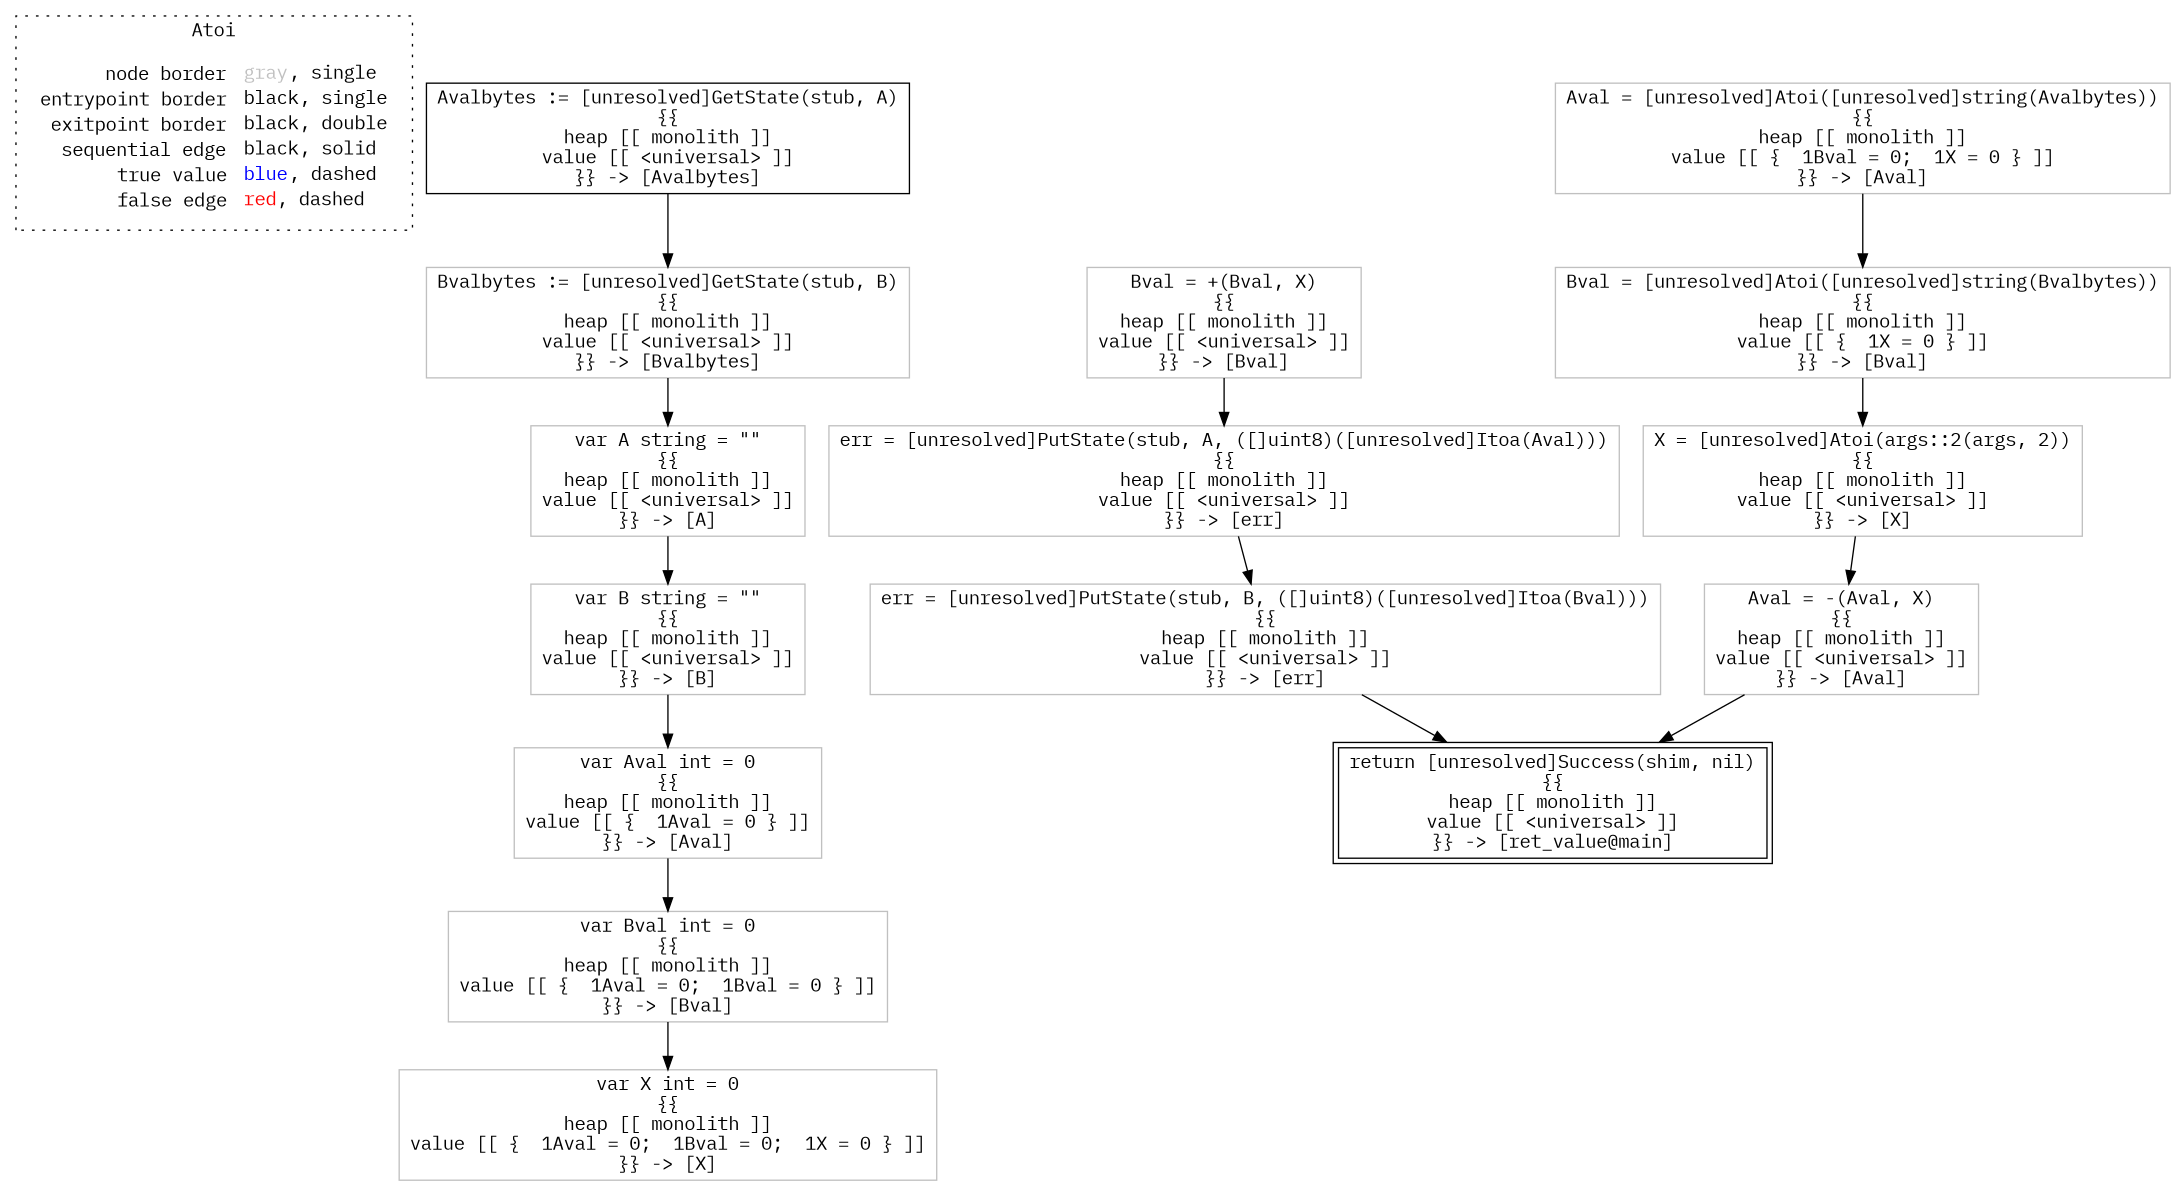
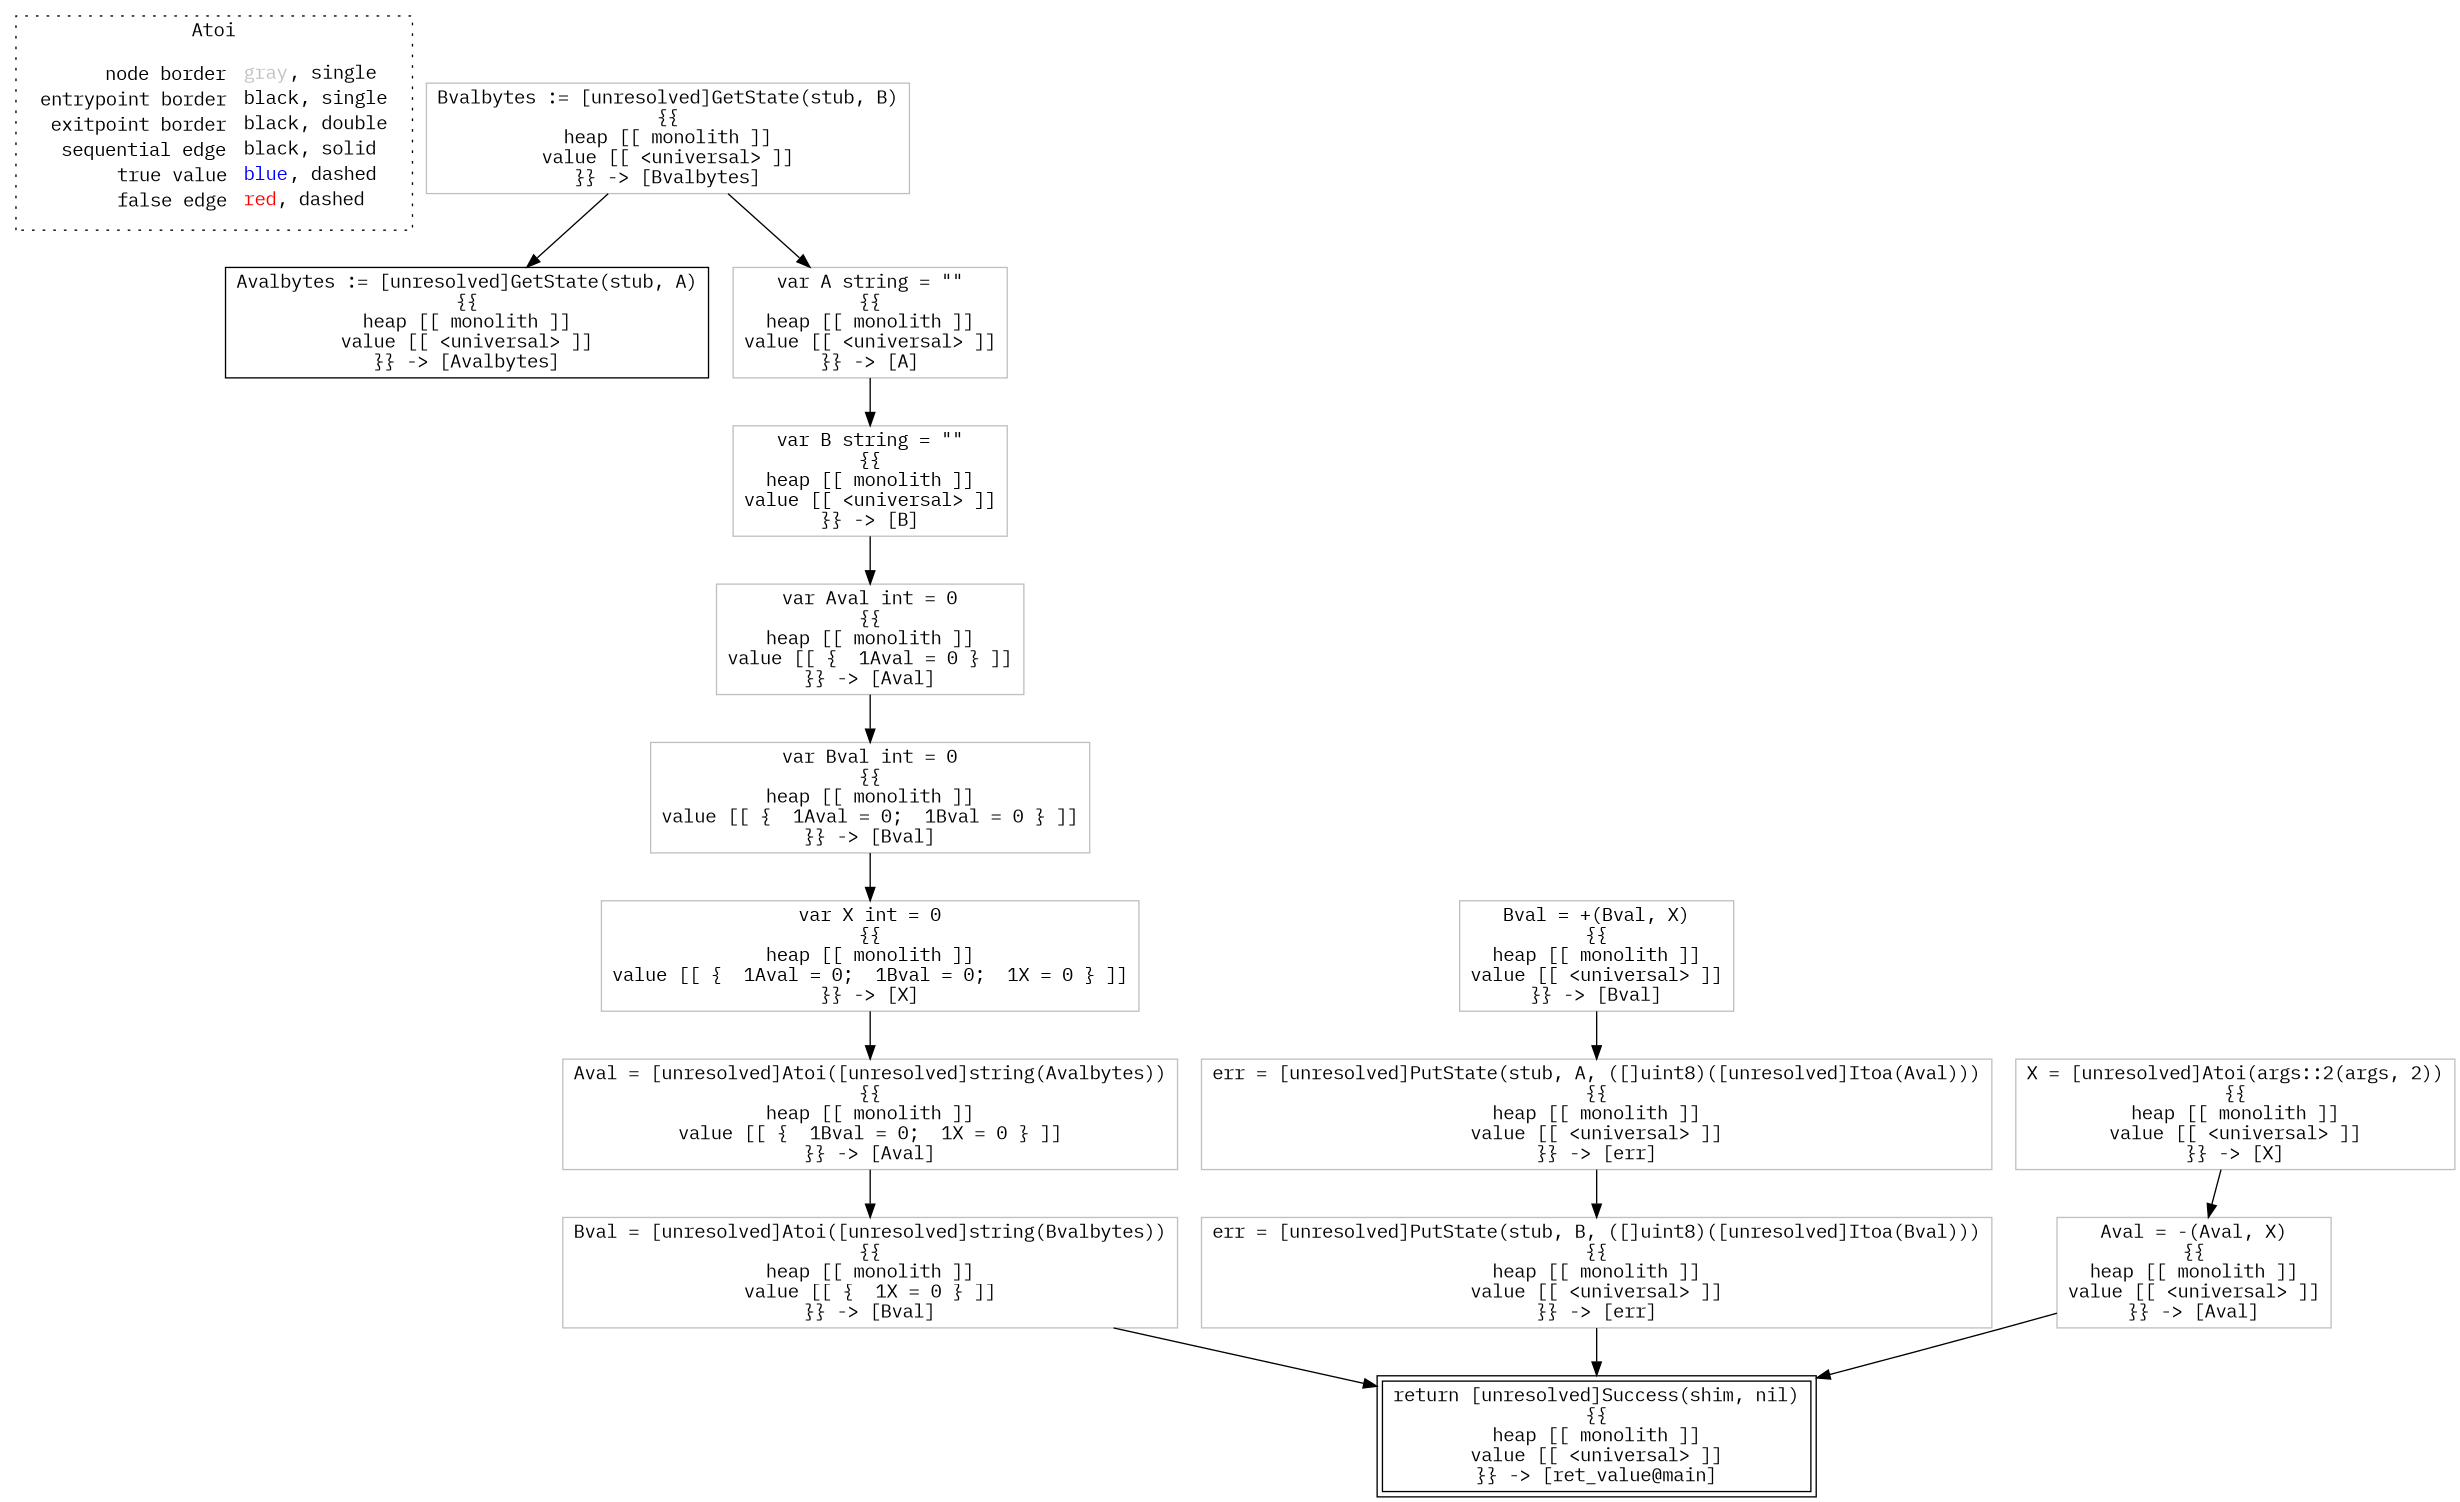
(668, 224) -> (573, 226)
(1863, 395) -> (1239, 1356)
none -> (870, 1028)
